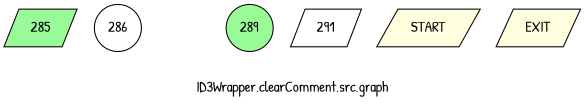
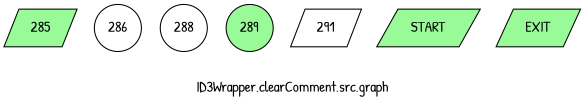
none -> (184, 28)
(429, 28) -> (429, 28)
(538, 28) -> (538, 28)
